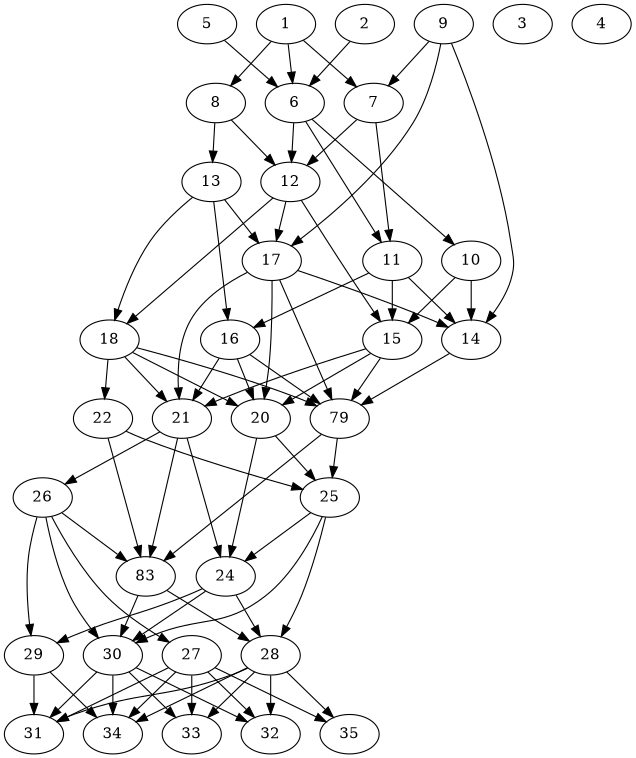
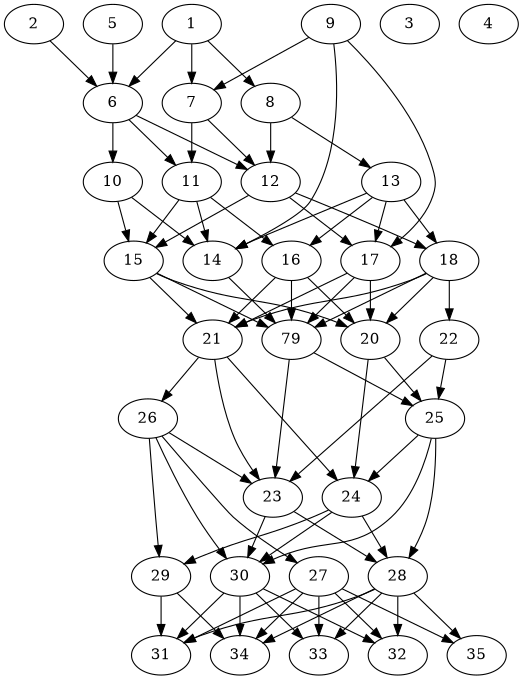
(372, 297) -> (303, 220)
(146, 576) -> (273, 498)
